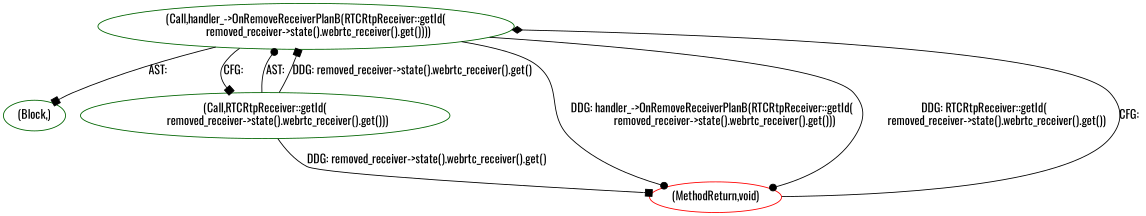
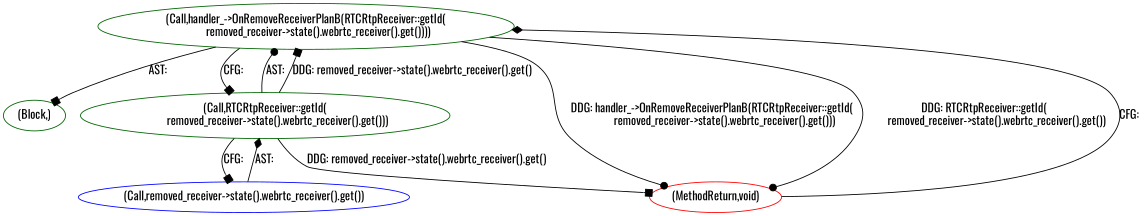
none -> (244, 197)
